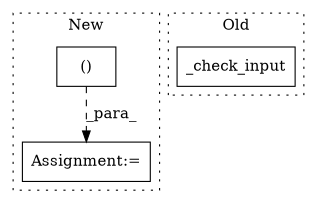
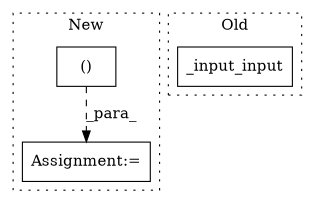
(236, 67) -> (235, 67)
